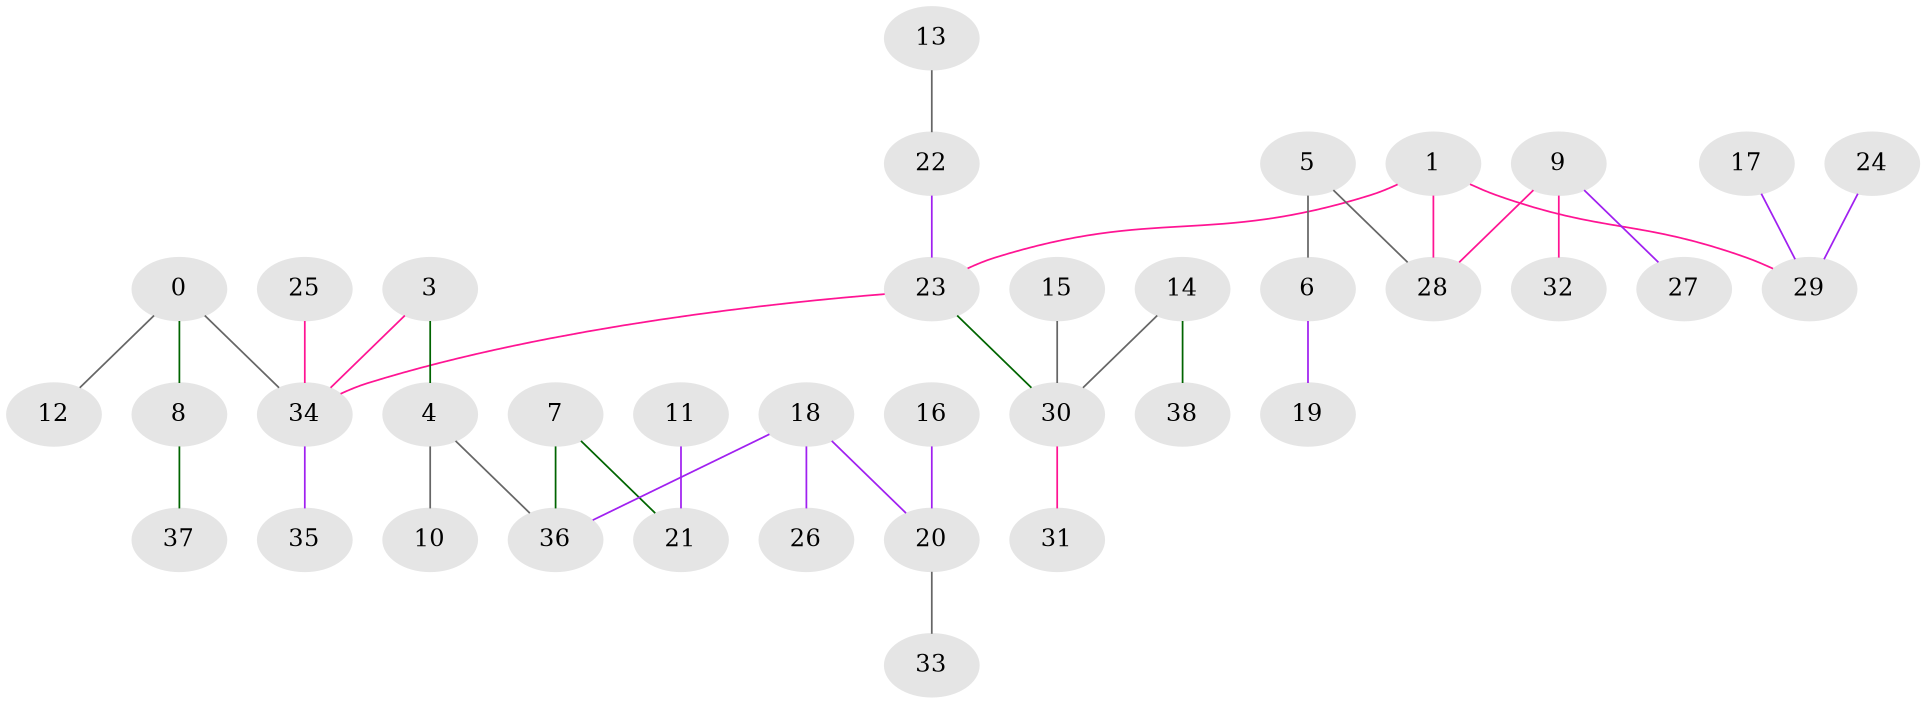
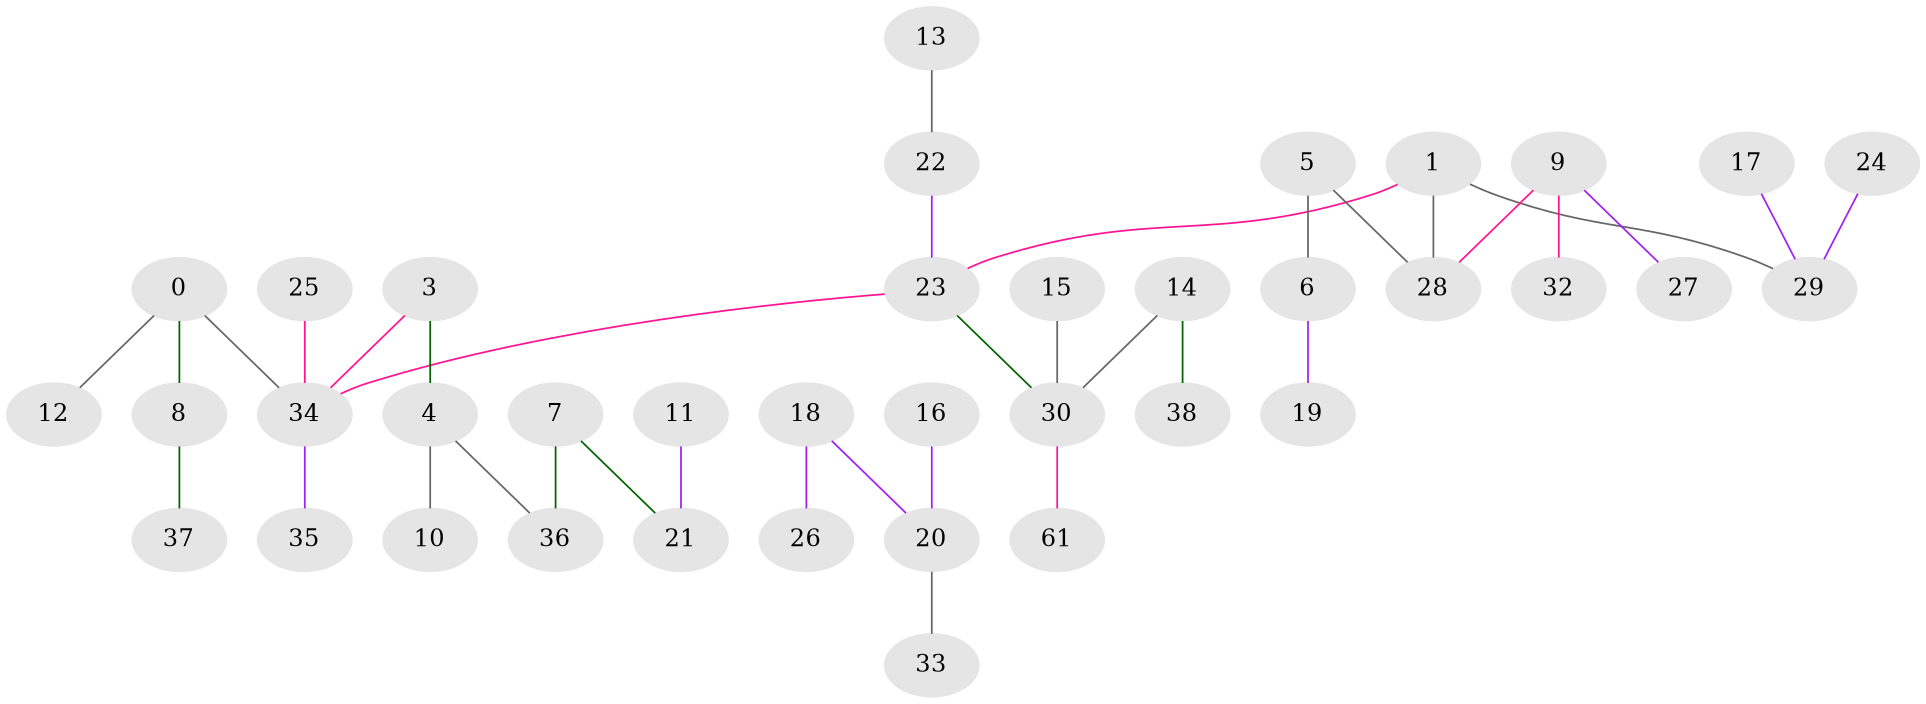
(1598, 222) -> (1598, 222)
(1433, 227) -> (1433, 227)
(694, 471) -> none
(1057, 540) -> (1057, 540)
